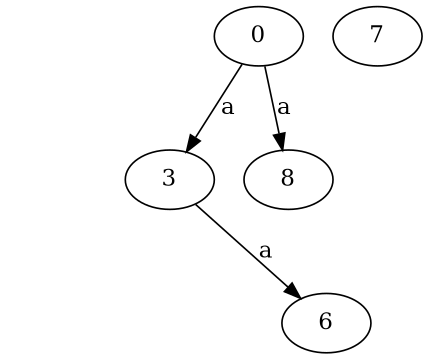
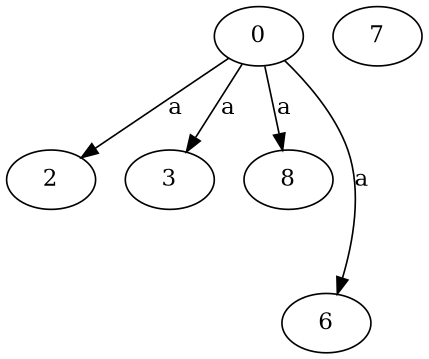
none -> (51, 180)
(242, 246) -> (350, 160)
